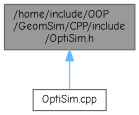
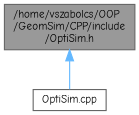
(70, 27) -> (70, 27)
